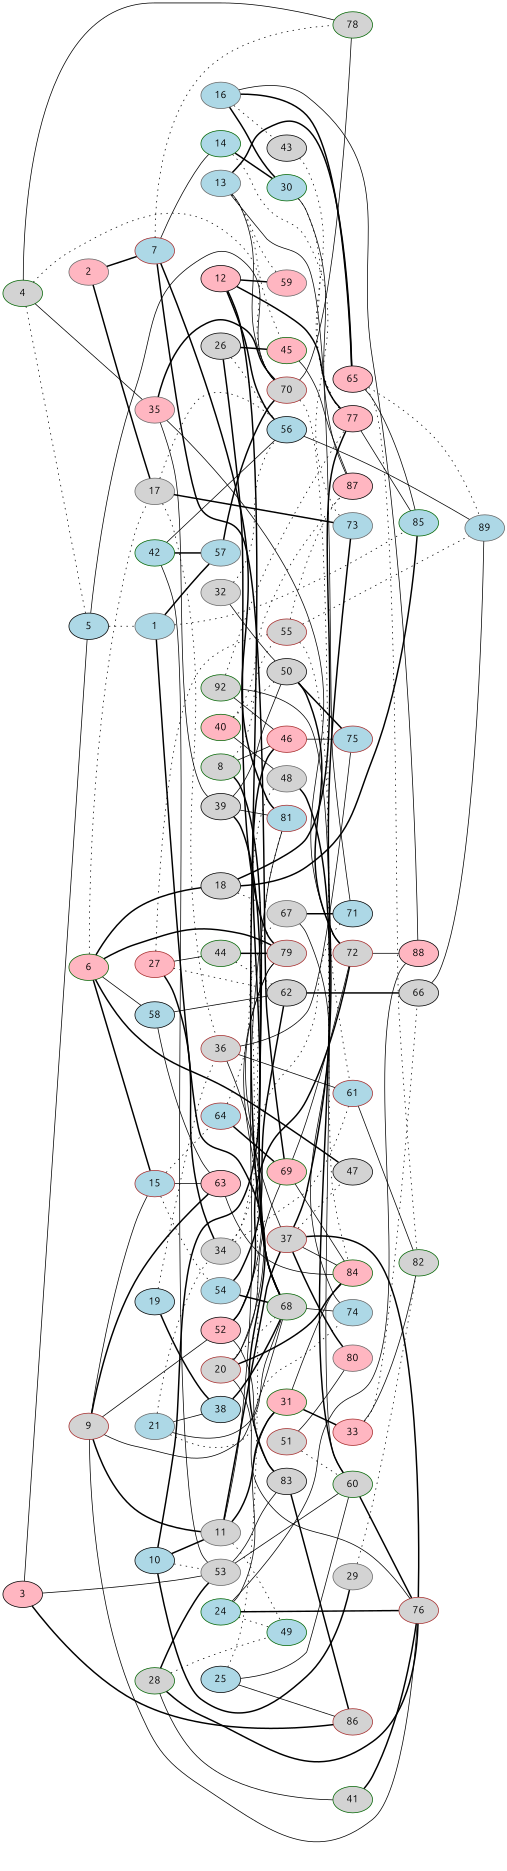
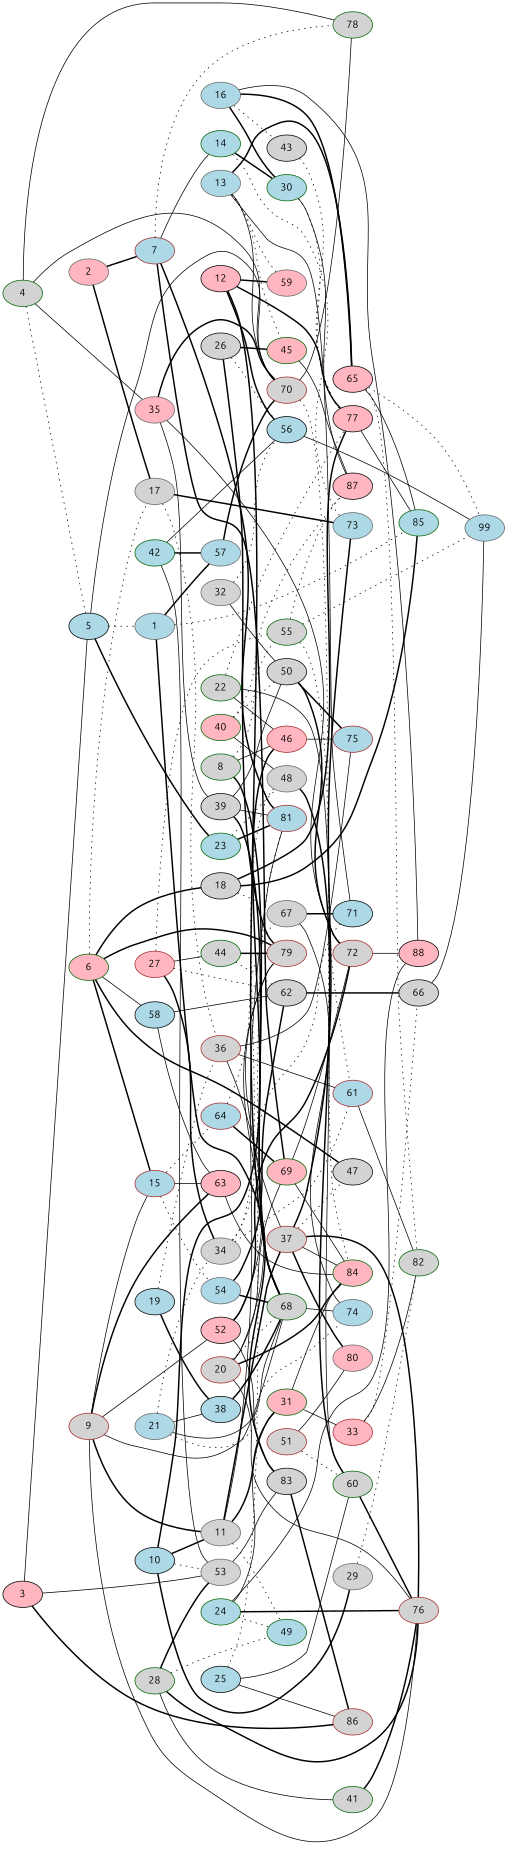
(203, 219) -> (203, 219)
(197, 401) -> none
(485, 528) -> (485, 528)
(287, 632) -> (287, 632)
(221, 688) -> (221, 688)
none -> (221, 846)
(320, 1417) -> (320, 1417)
(284, 1530) -> none
